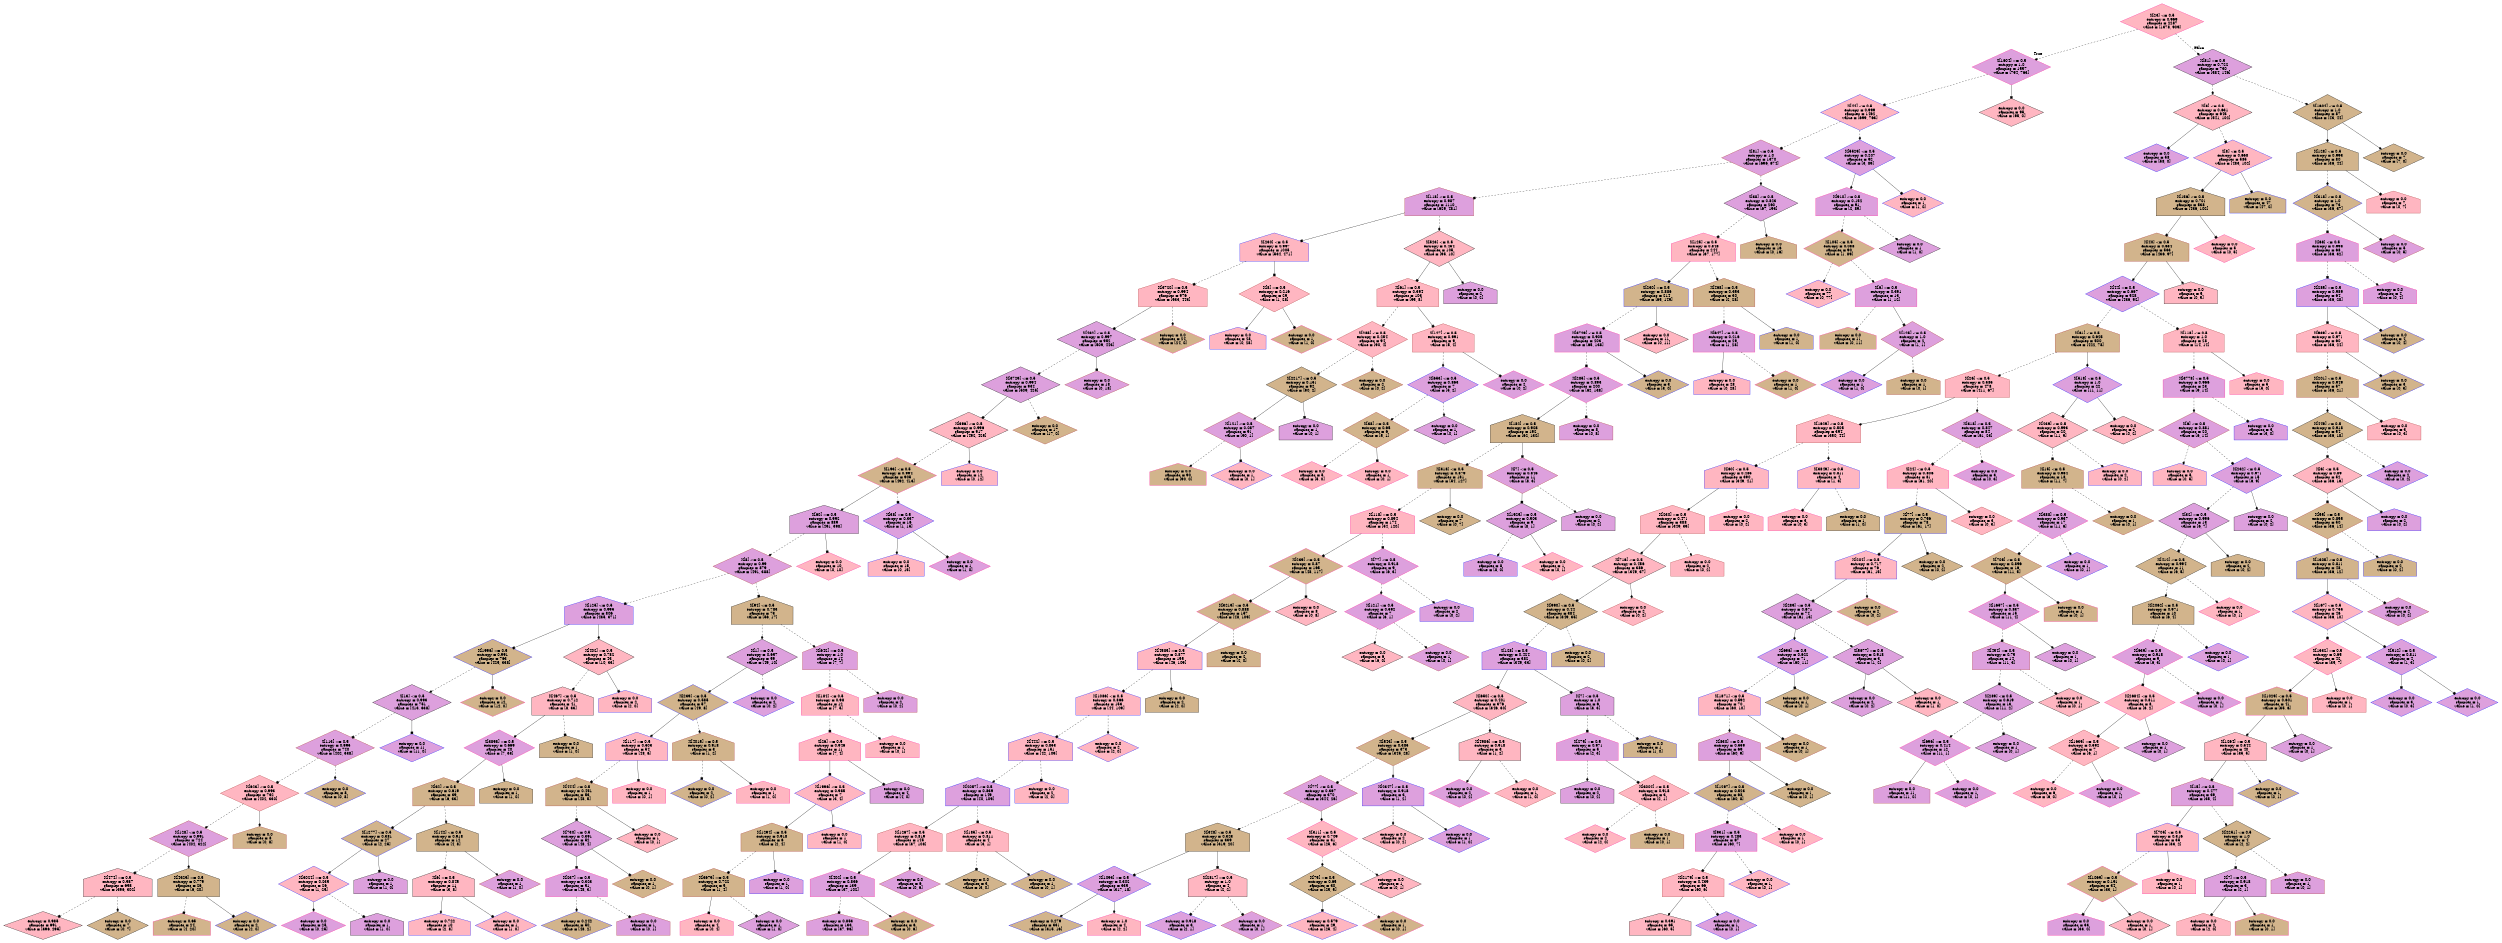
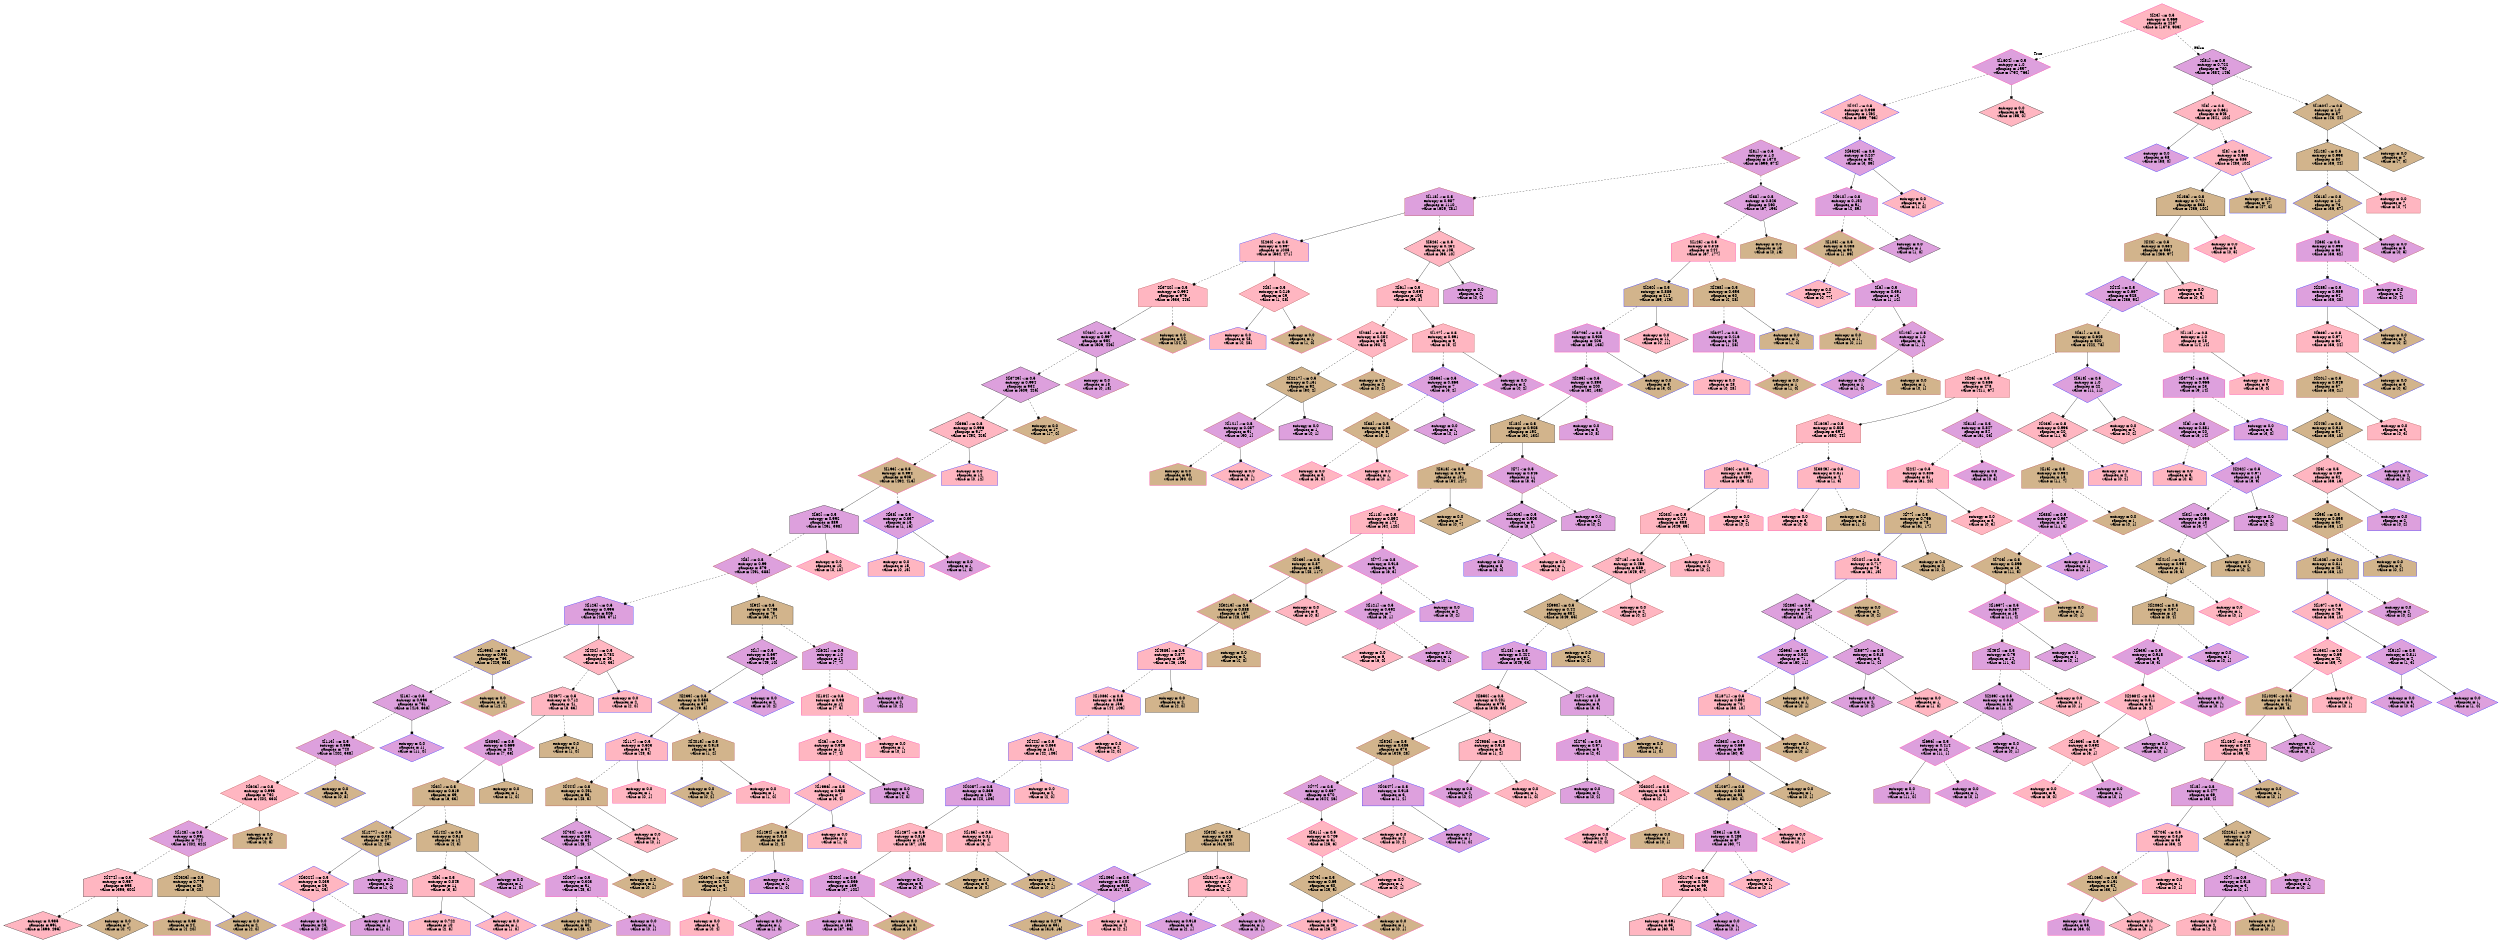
(2113, 724) -> (2113, 724)
